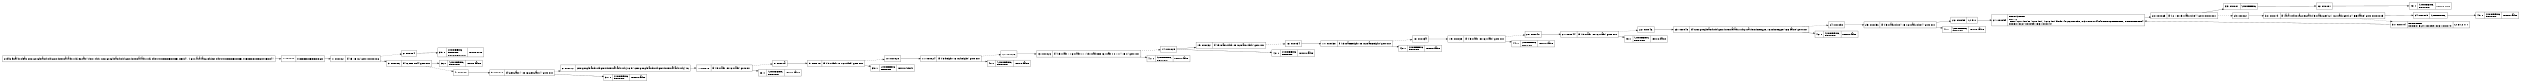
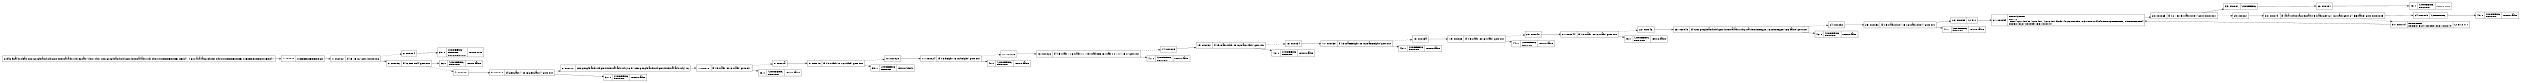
(1223, 51) -> (1263, 49)
